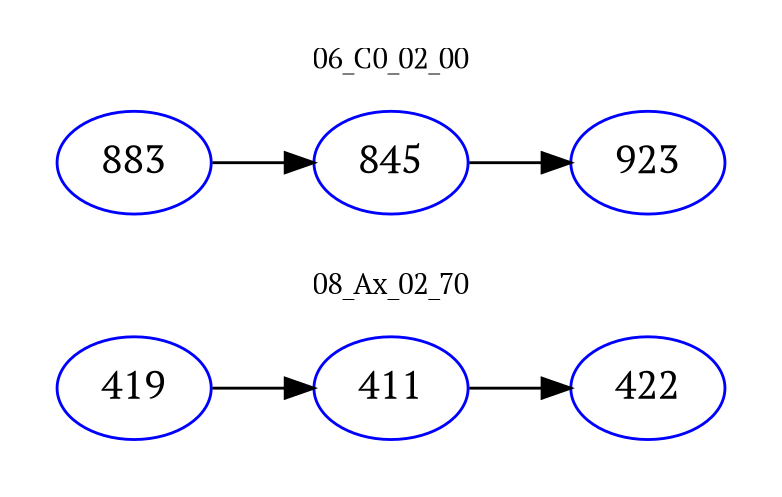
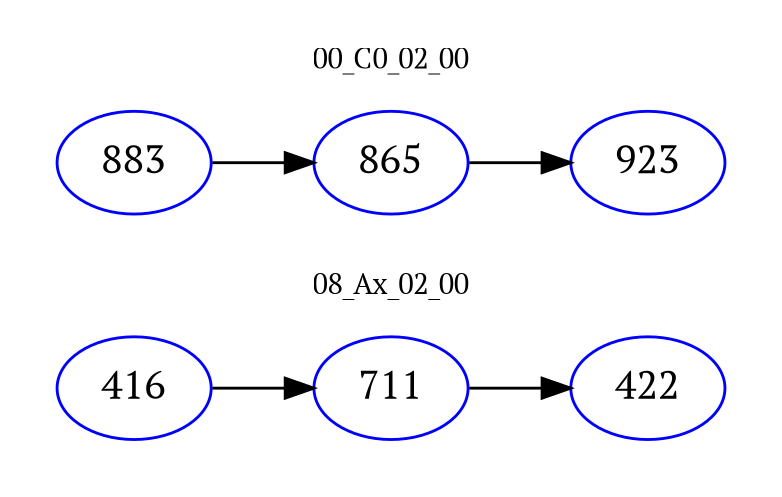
(391, 61) -> (391, 61)
(391, 163) -> (391, 163)
(391, 287) -> (391, 287)
(134, 388) -> (134, 388)
(391, 388) -> (391, 388)
